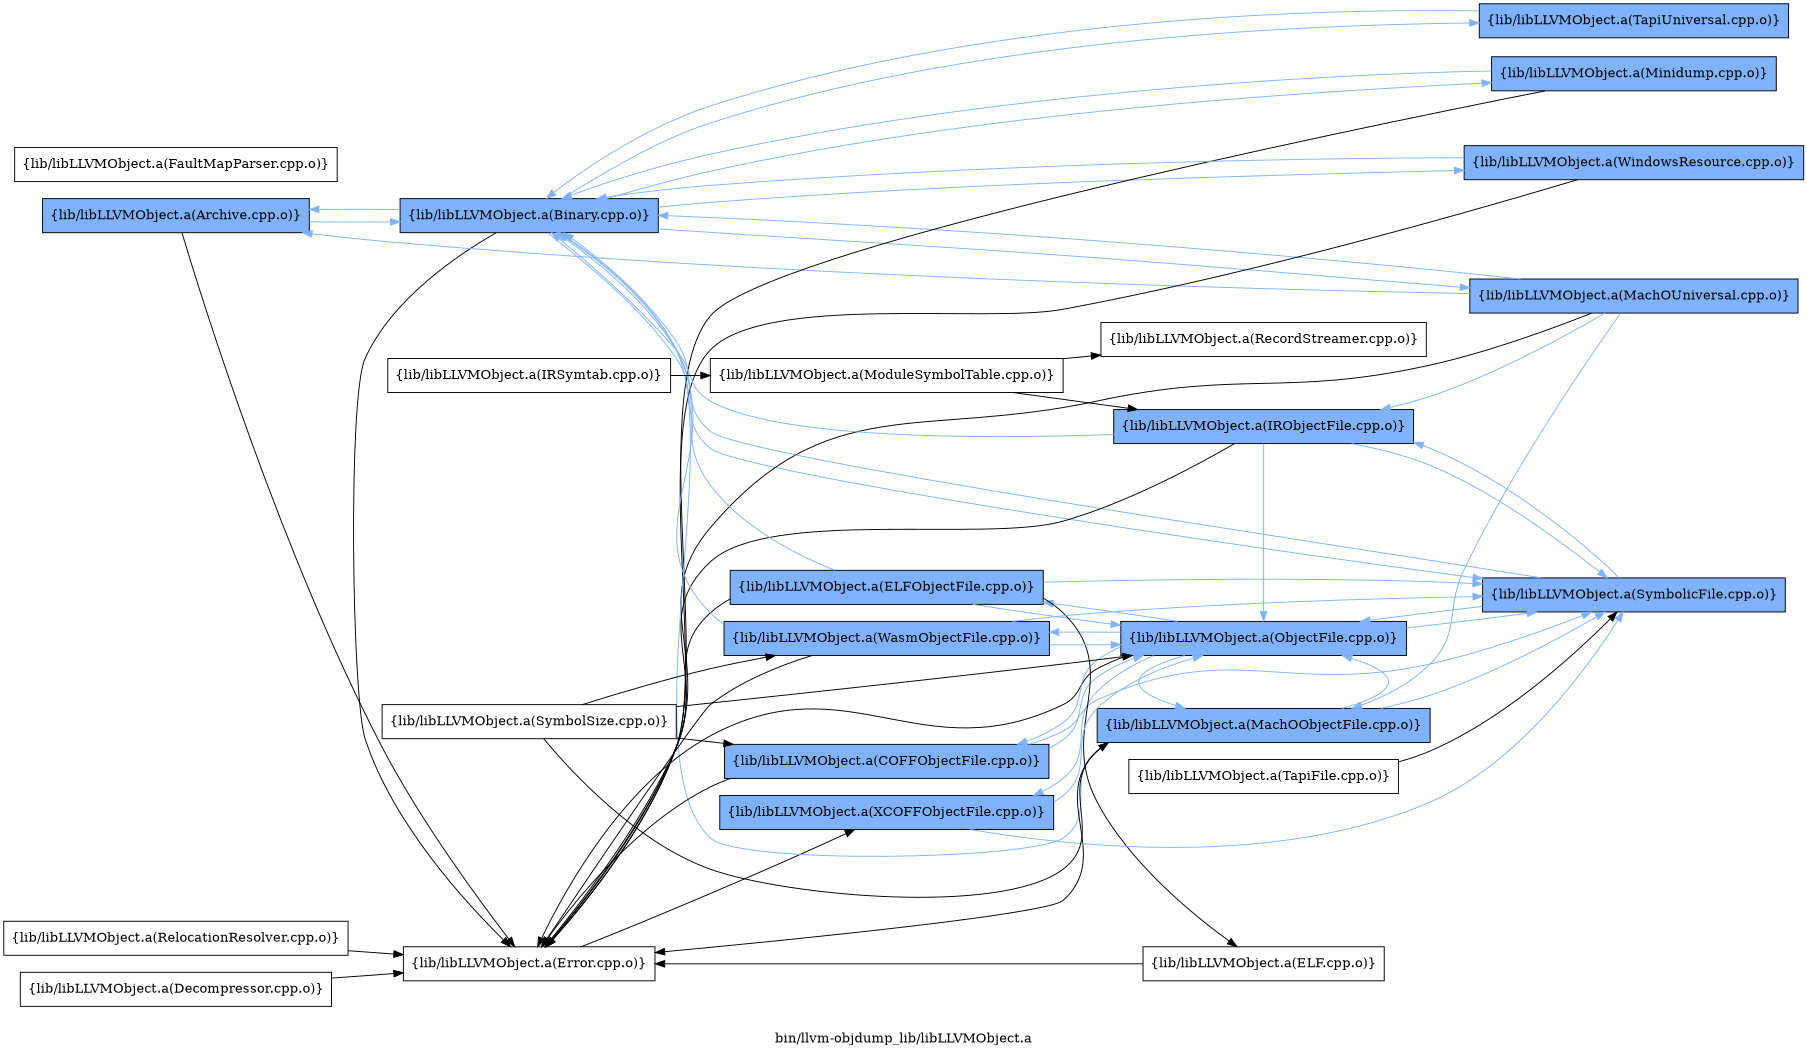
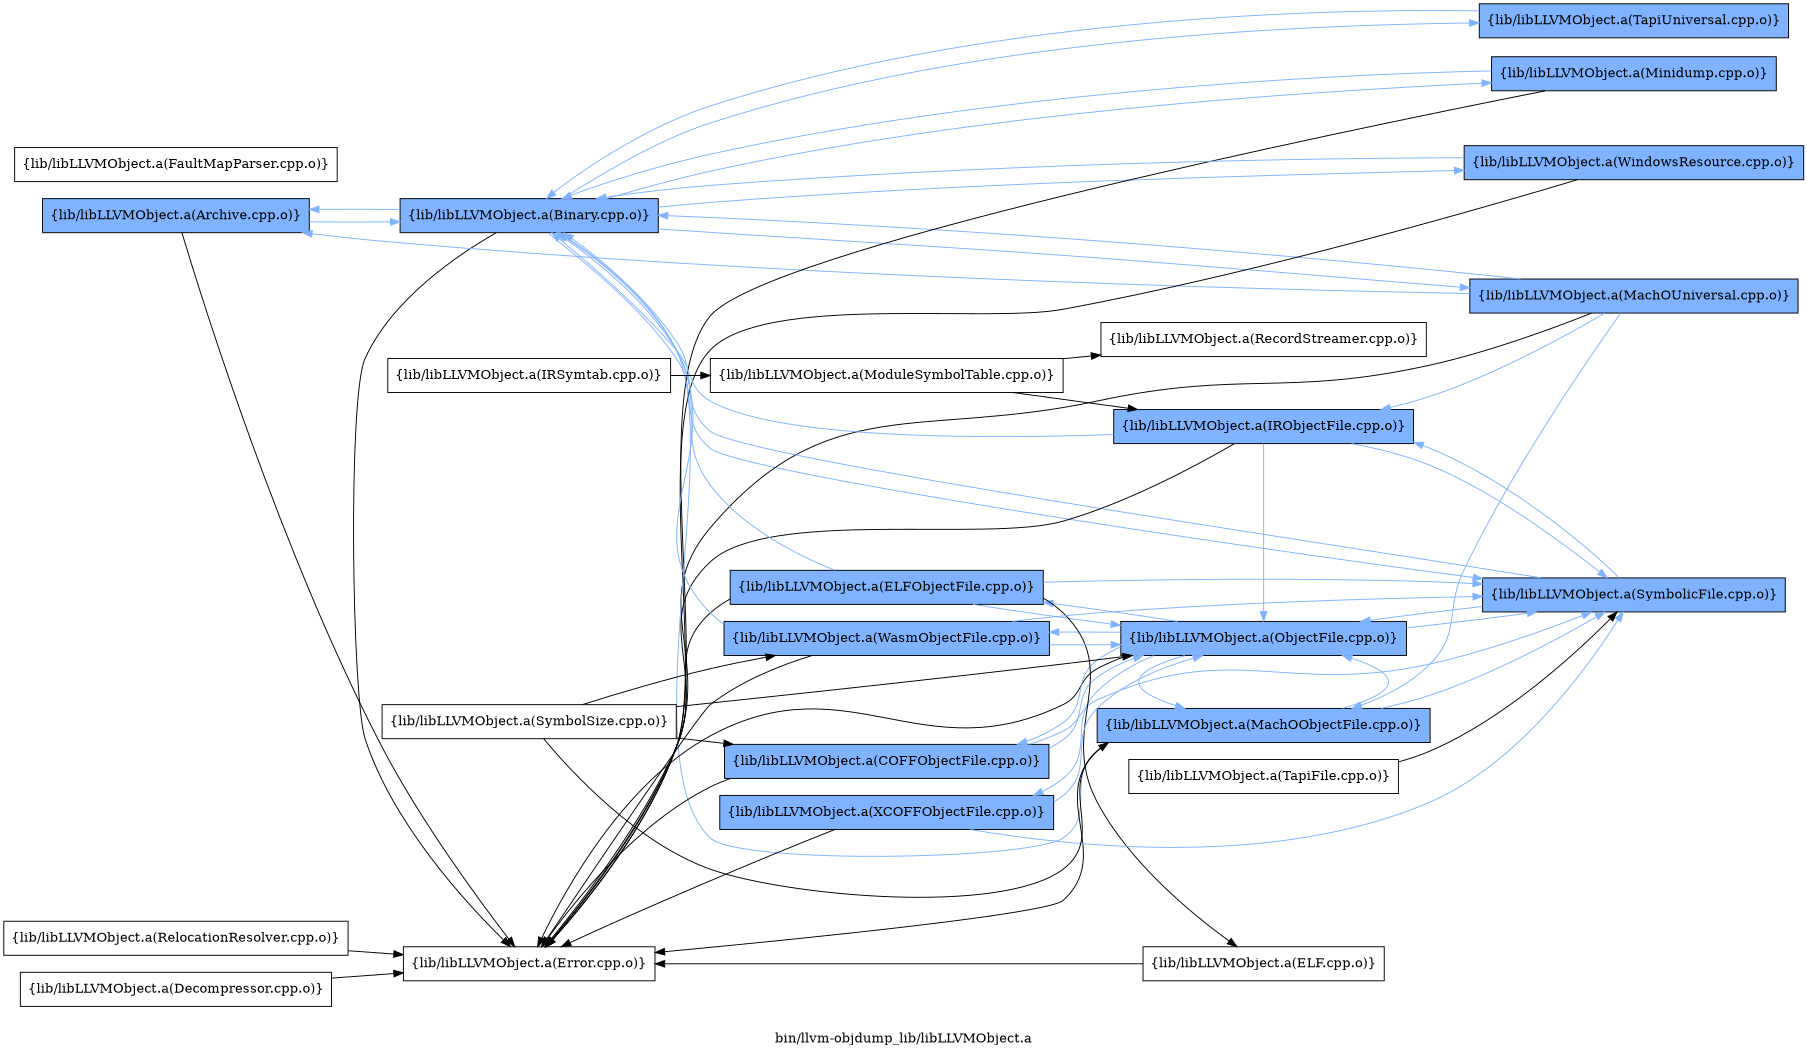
(714, 892) -> (702, 884)
